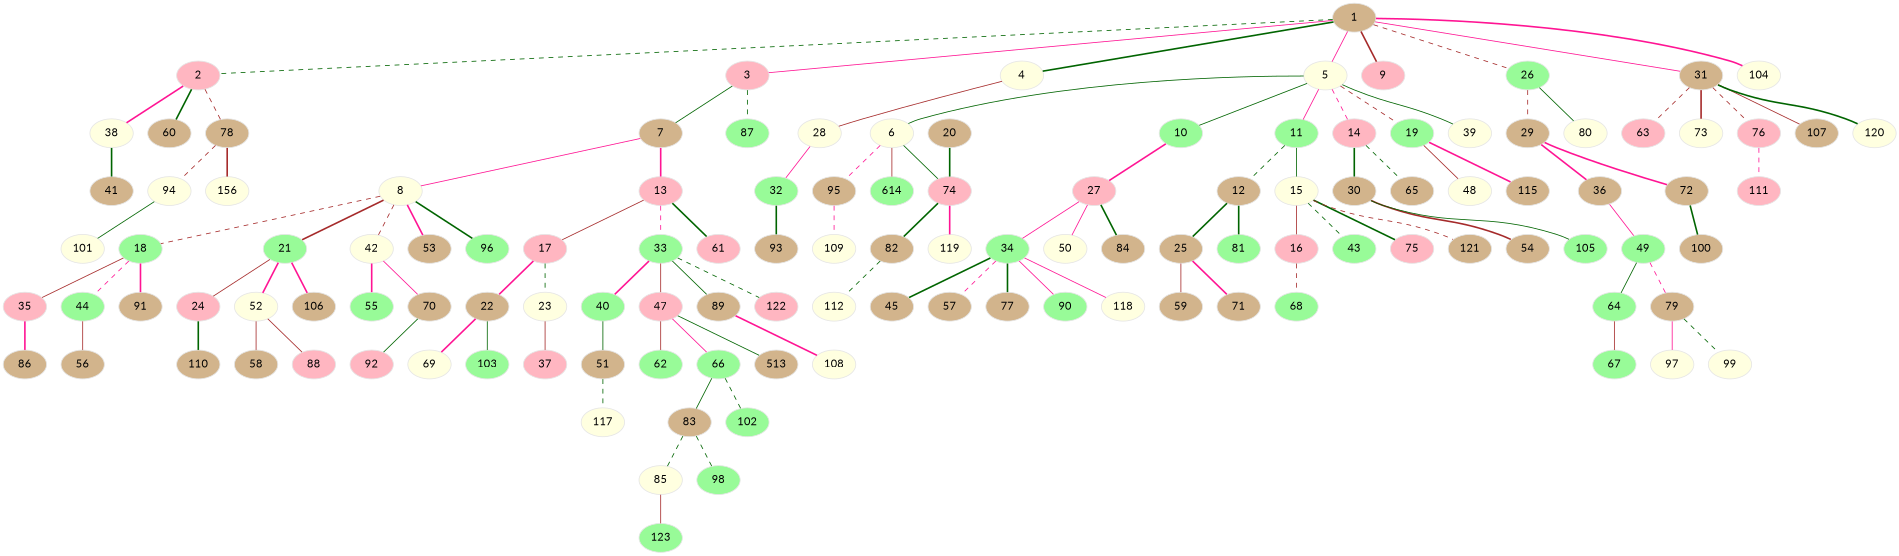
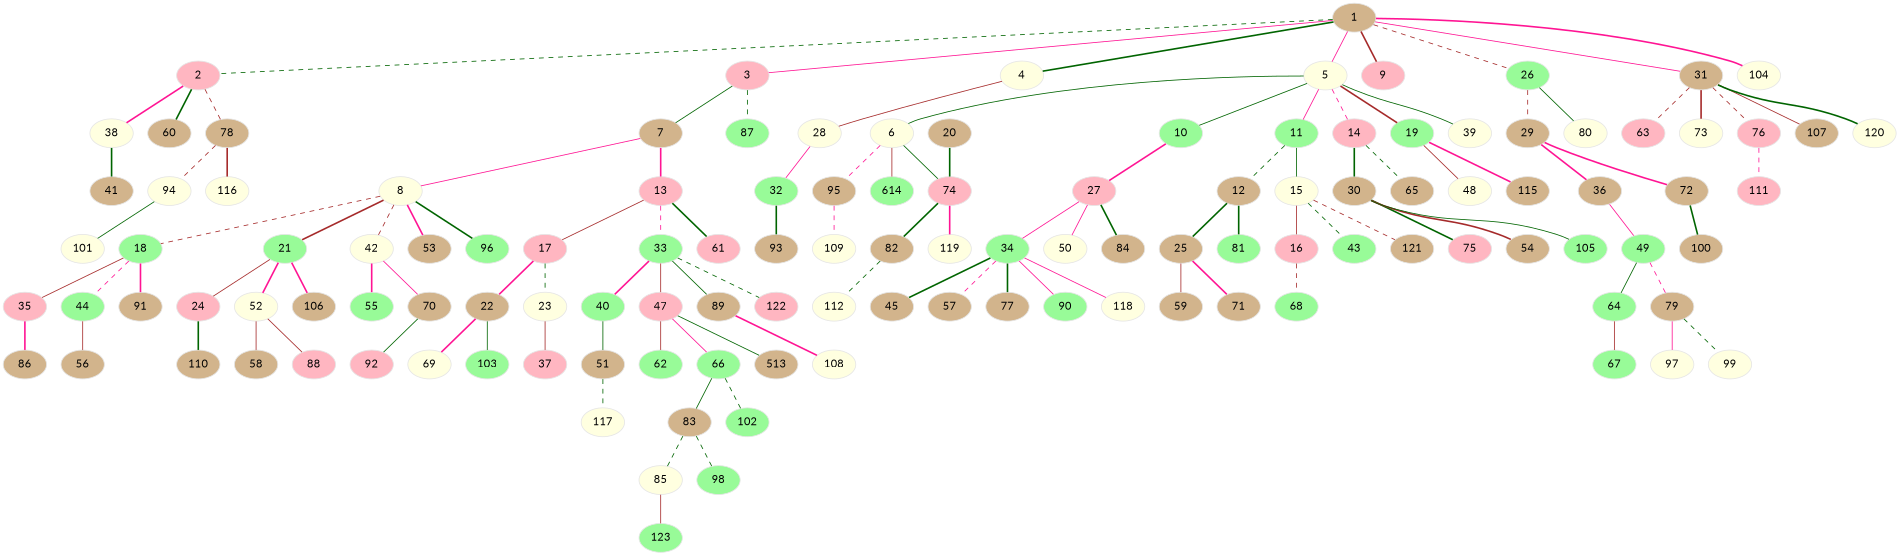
(1369, 104) -> (1369, 104)
(227, 191) -> (227, 191)
(1354, 220) -> (1412, 220)
